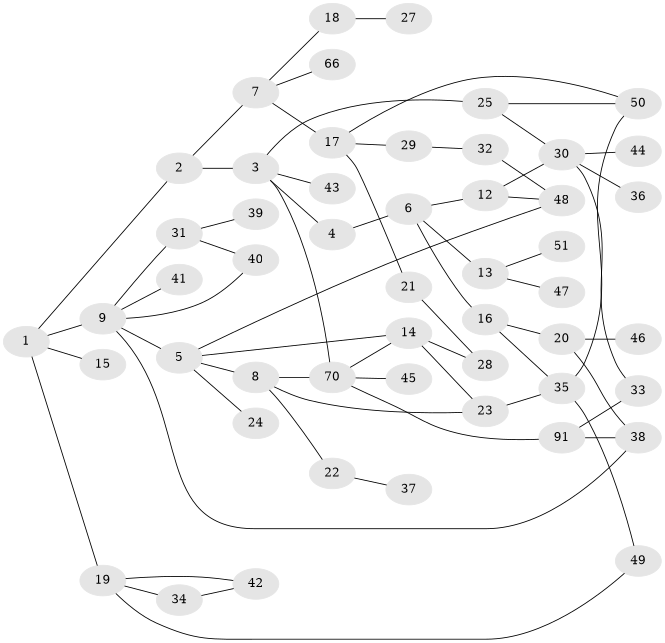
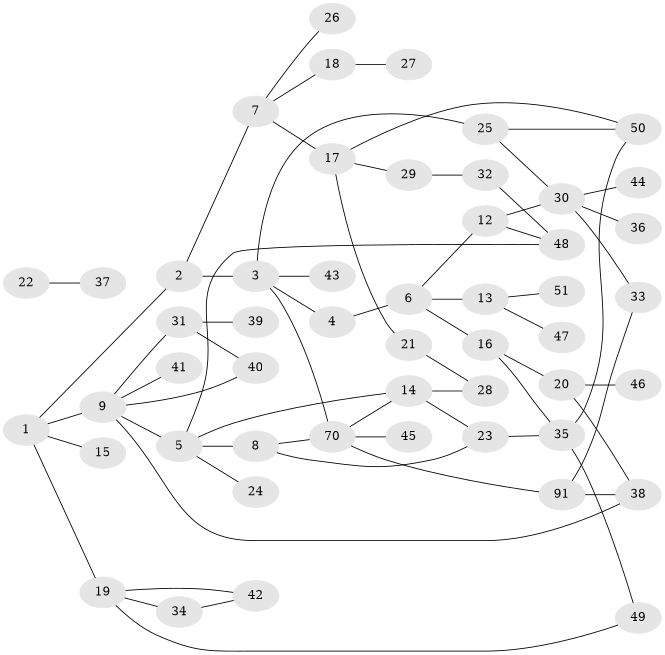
(332, 65) -> (332, 19)
(297, 424) -> none
